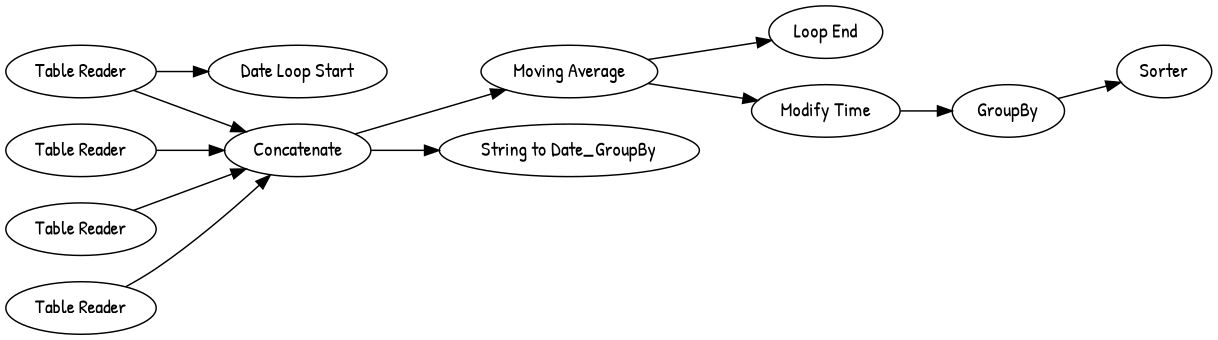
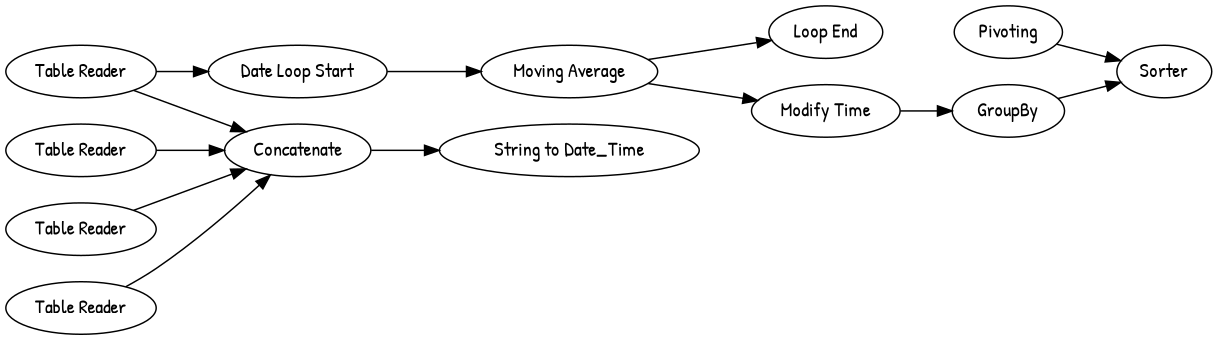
none -> (1008, 32)
(423, 114) -> (427, 72)
(569, 150) -> (569, 150)
